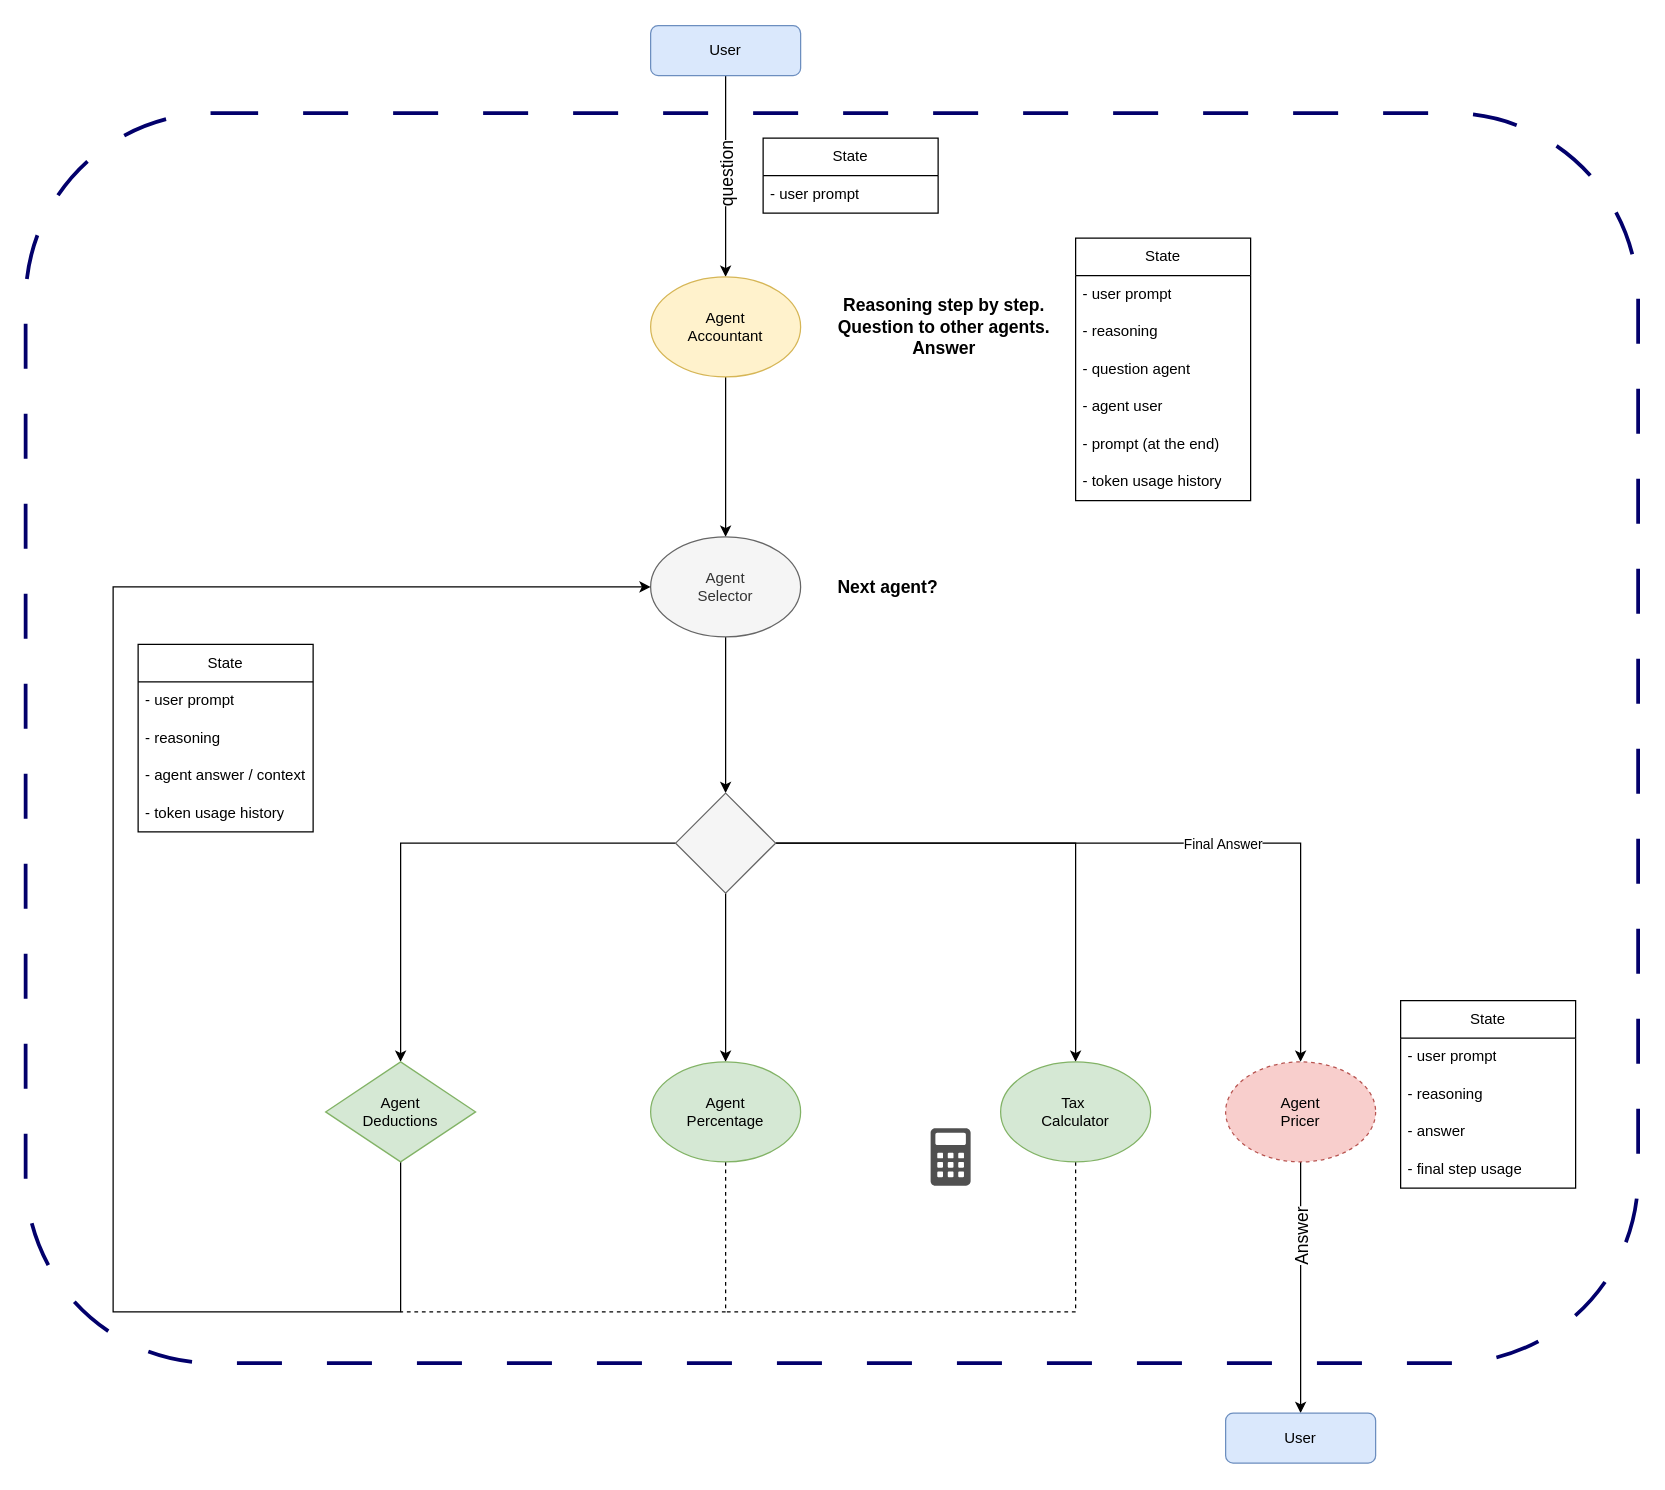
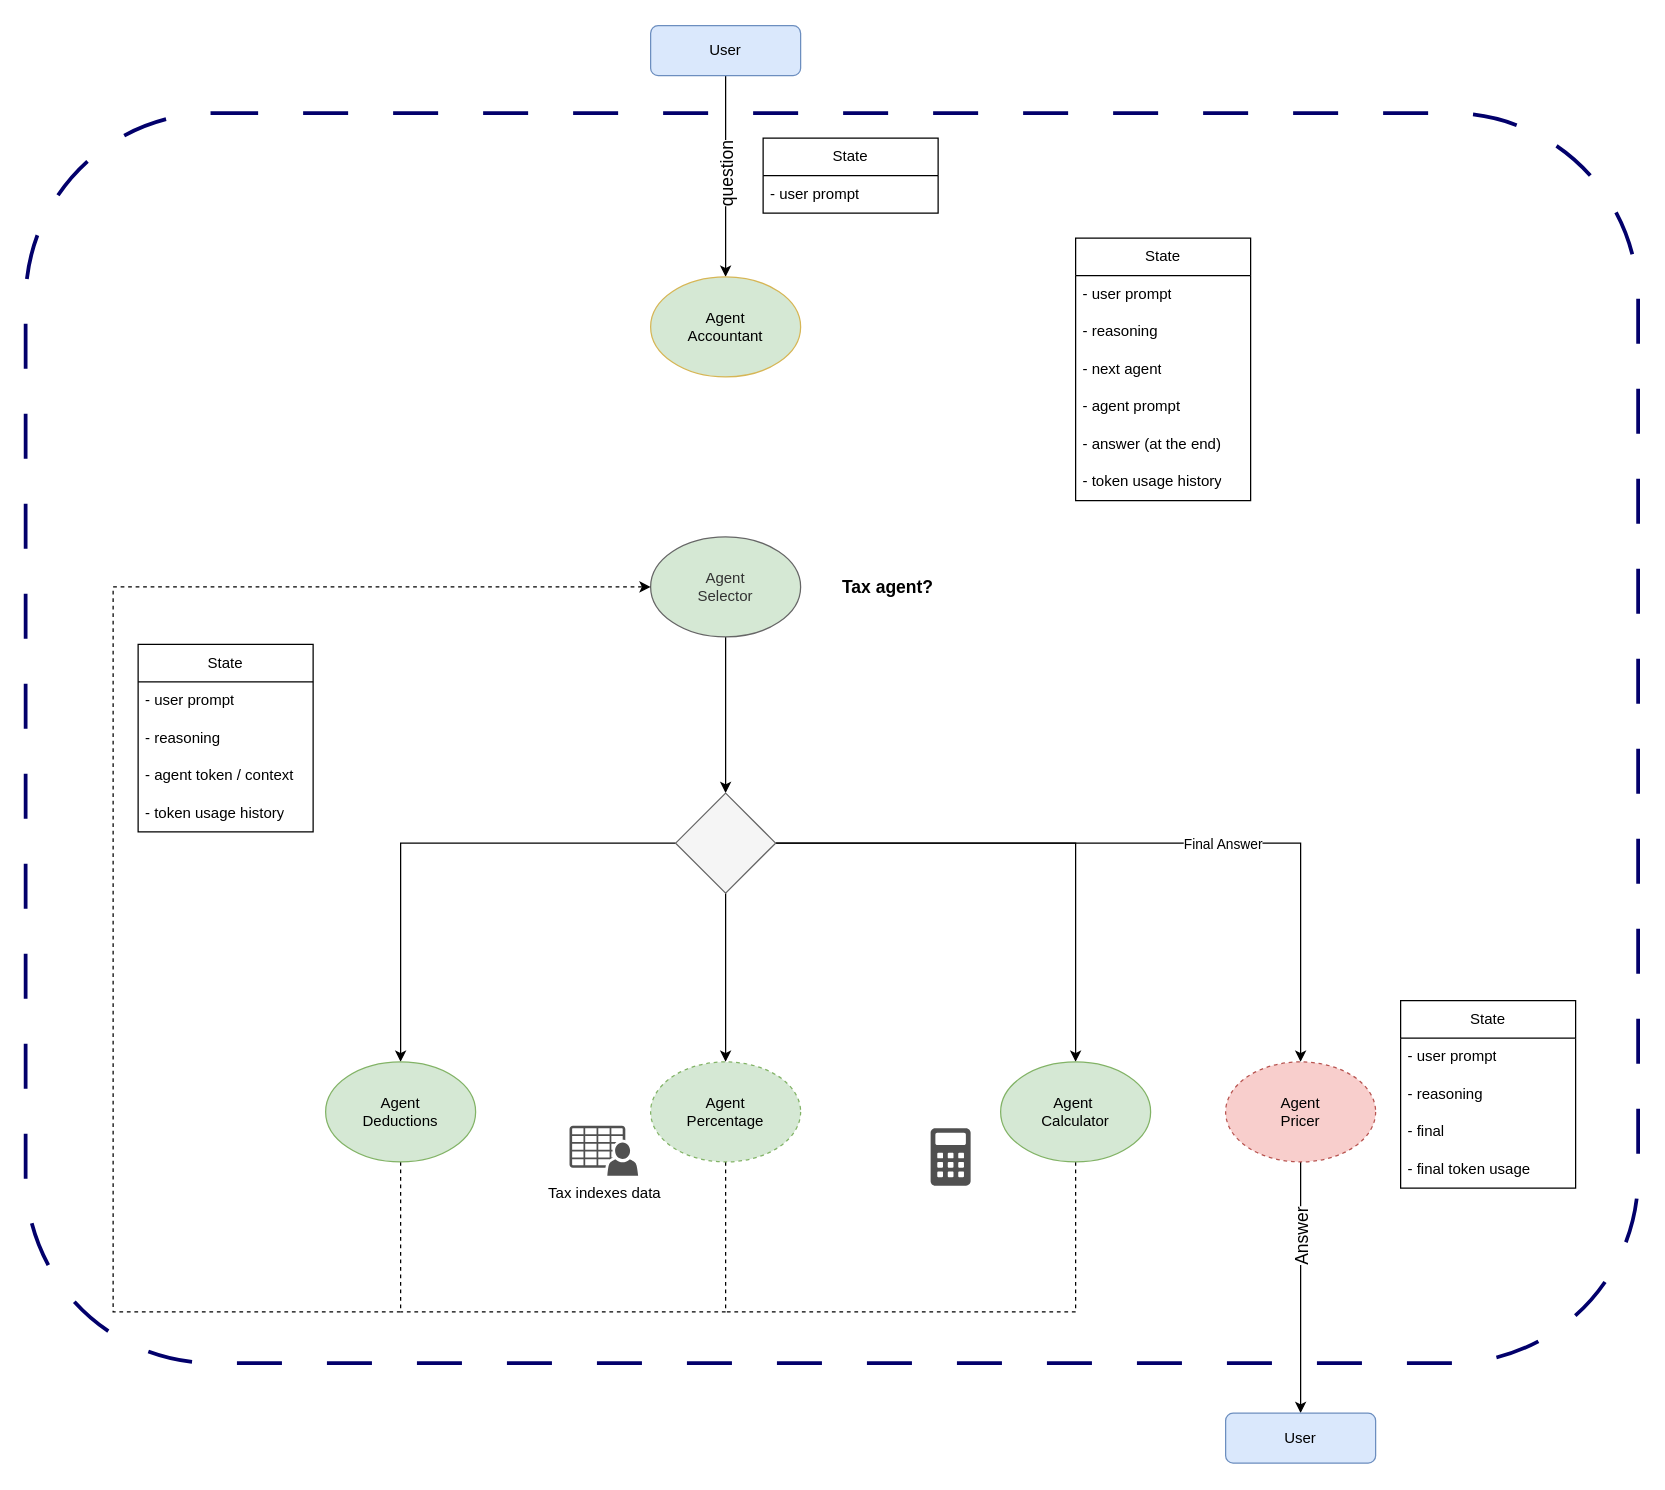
(726, 327) -> (726, 327)
(944, 327) -> none
(1144, 369) -> (1130, 369)
(1130, 407) -> (1138, 407)
(1164, 444) -> (1164, 444)
(726, 453) -> none
(726, 587) -> (726, 587)
(888, 587) -> (888, 587)
(227, 776) -> (227, 776)
(113, 906) -> (113, 906)
(401, 1112) -> (401, 1112)
(726, 1112) -> (726, 1112)
(1076, 1112) -> (1076, 1112)
(1440, 1132) -> (1432, 1132)
none -> (604, 1151)
(1474, 1169) -> (1478, 1169)
